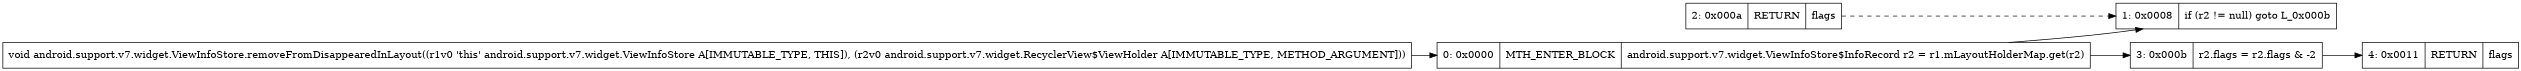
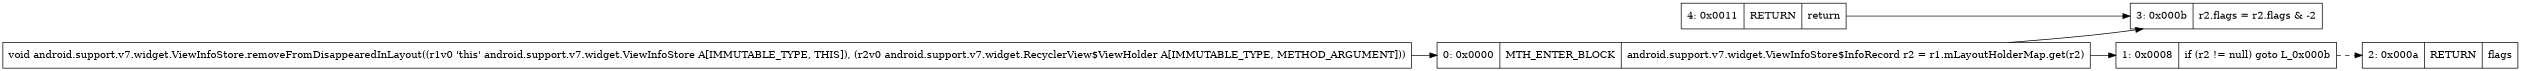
(1975, 16) -> (2346, 55)
(2339, 55) -> (1985, 16)
(2501, 55) -> (1824, 16)
